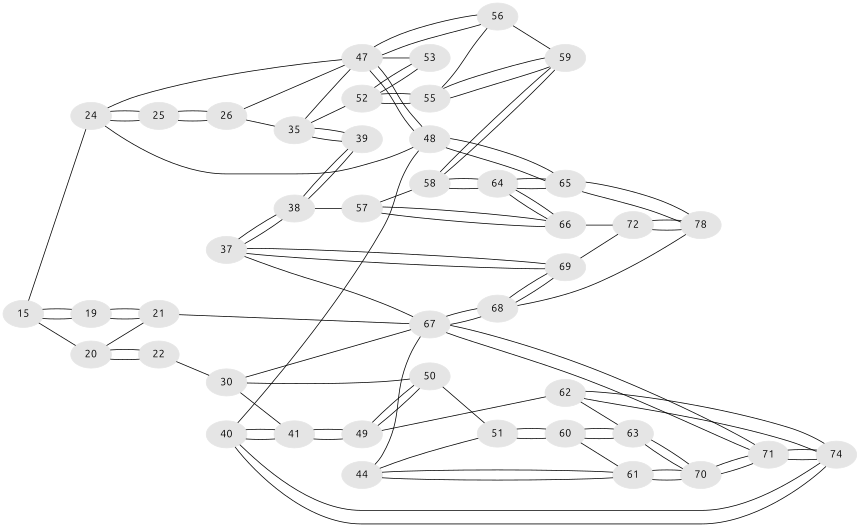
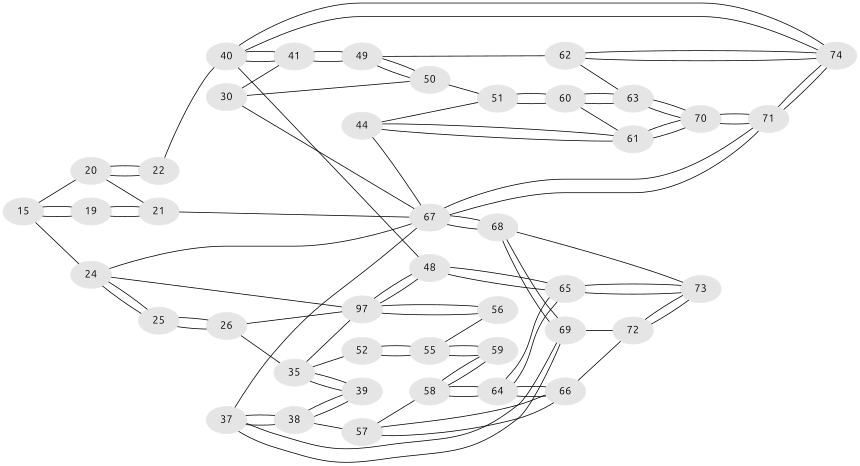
(532, 37) -> none
(362, 58) -> (362, 309)
(430, 58) -> none
(256, 174) -> (260, 246)
(701, 225) -> (701, 289)
(193, 368) -> (186, 111)
